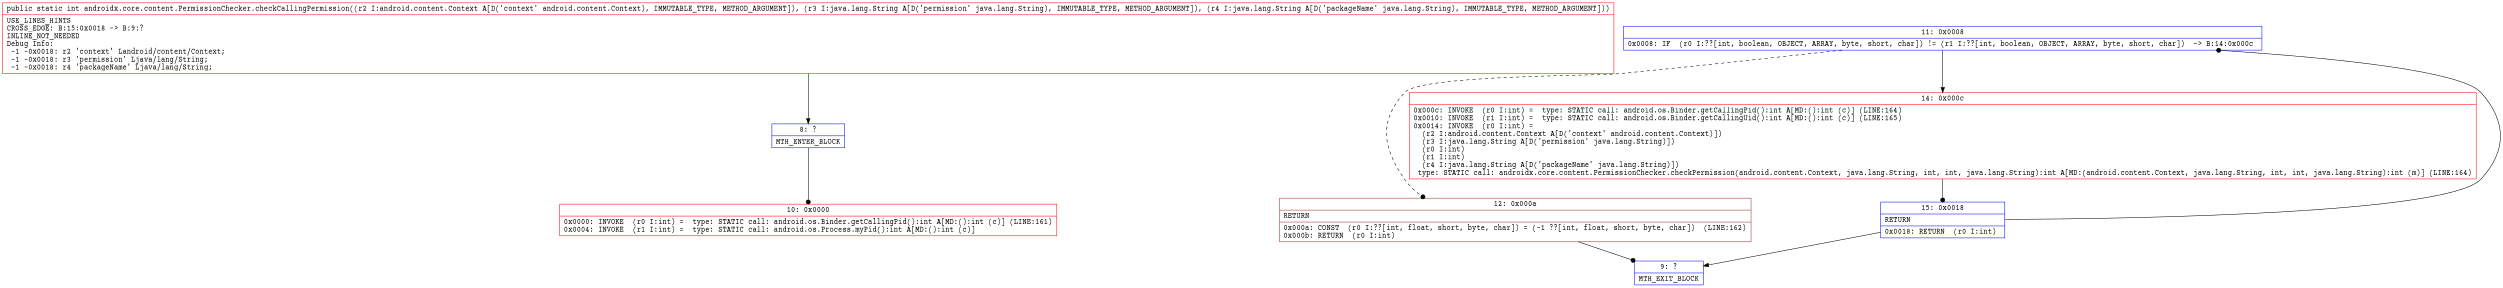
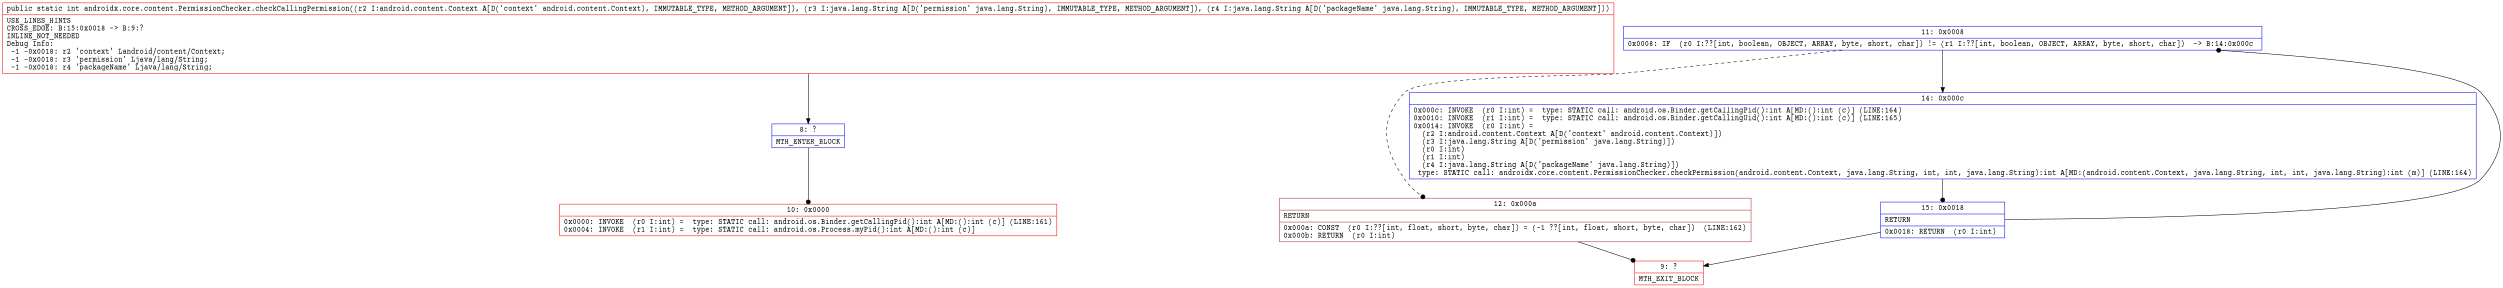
(1943, 136) -> (1943, 136)
(1669, 273) -> (1669, 273)
